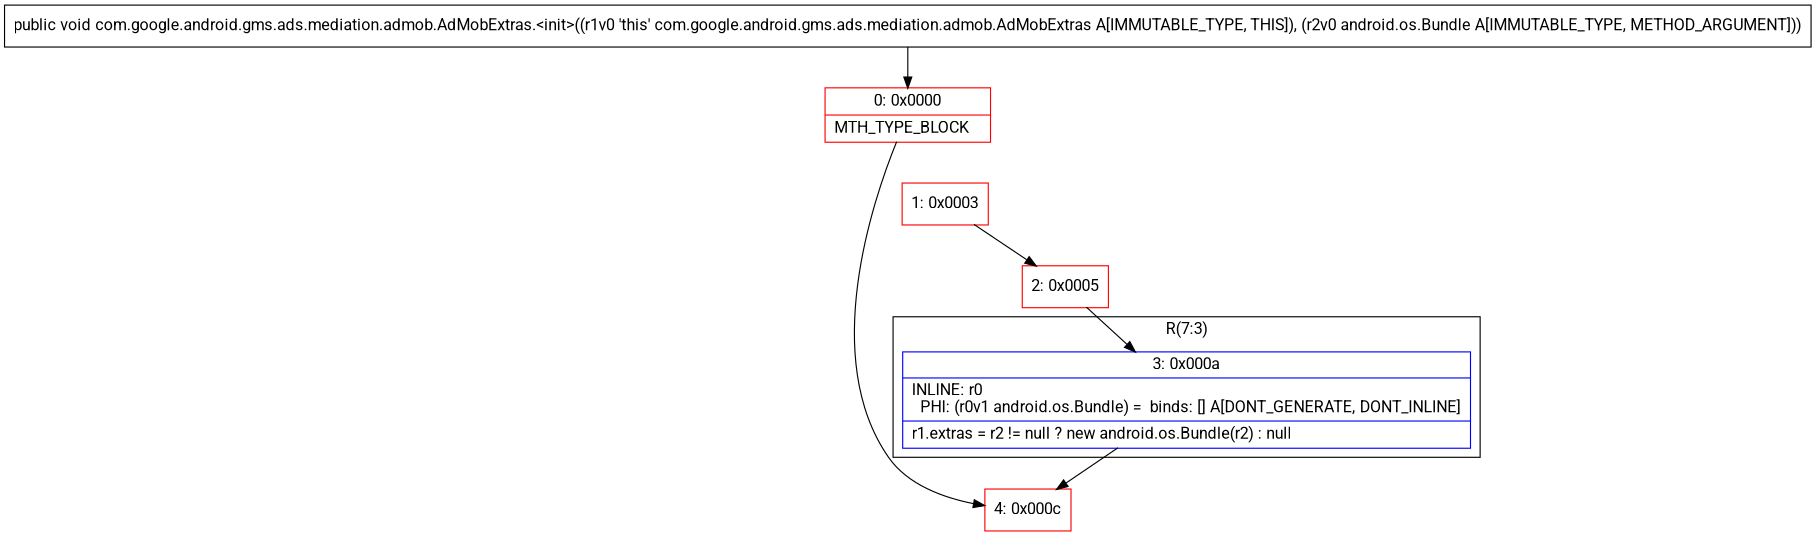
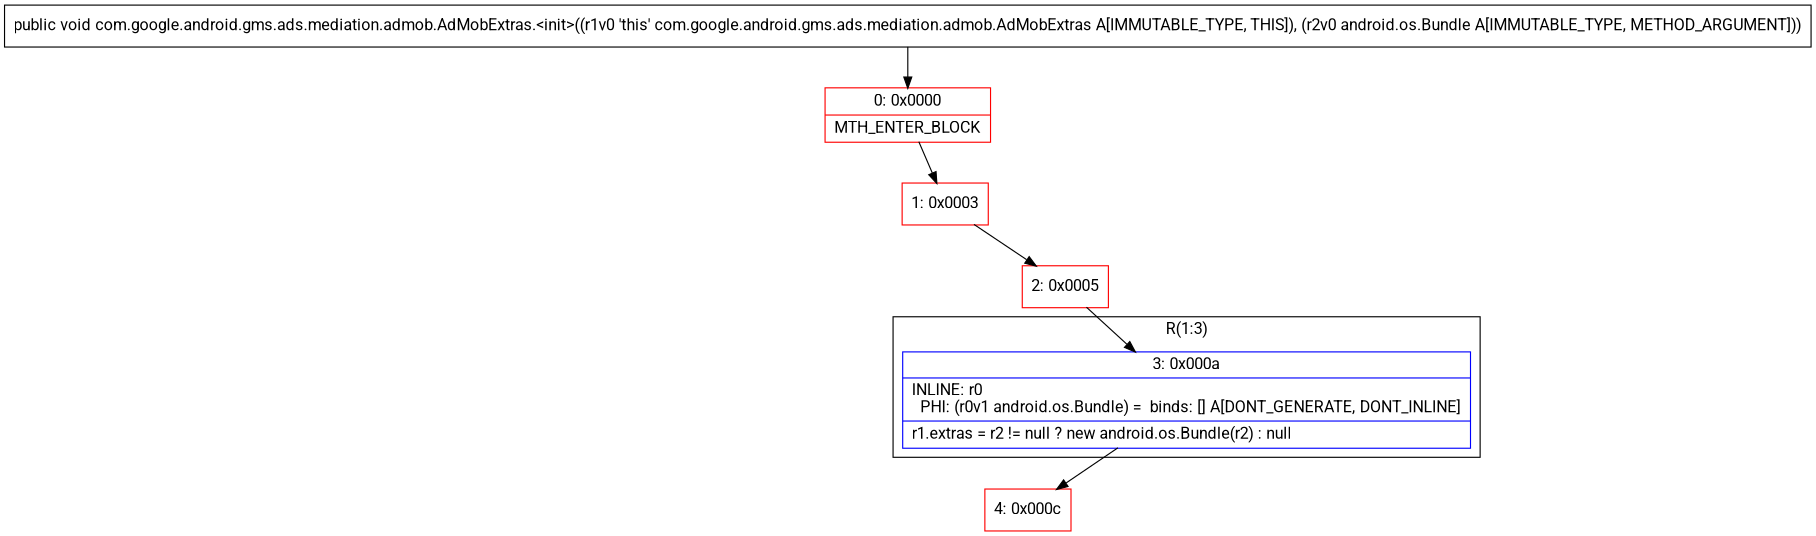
(902, 128) -> (908, 128)
(1187, 330) -> (1187, 330)
(856, 349) -> (926, 157)
